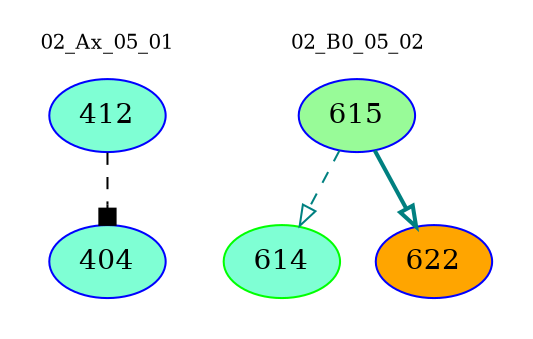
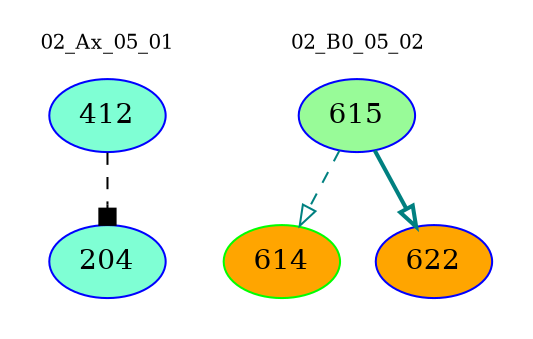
(107, 262) -> (107, 262)
(282, 262) -> (282, 262)
